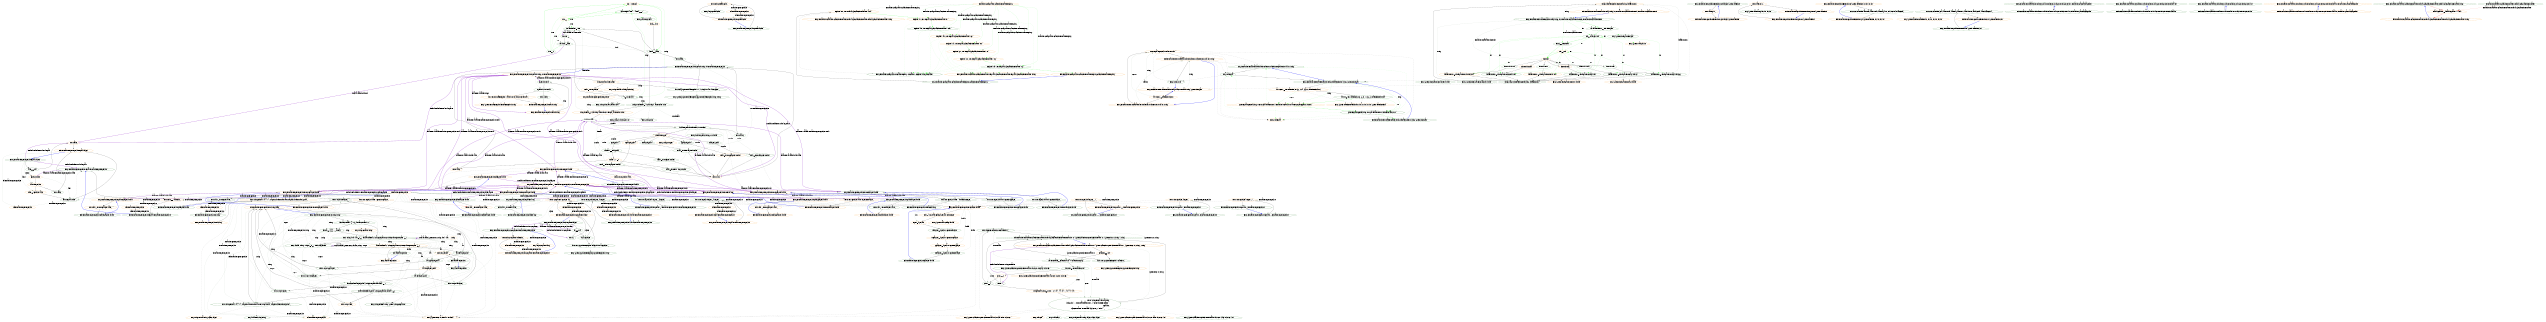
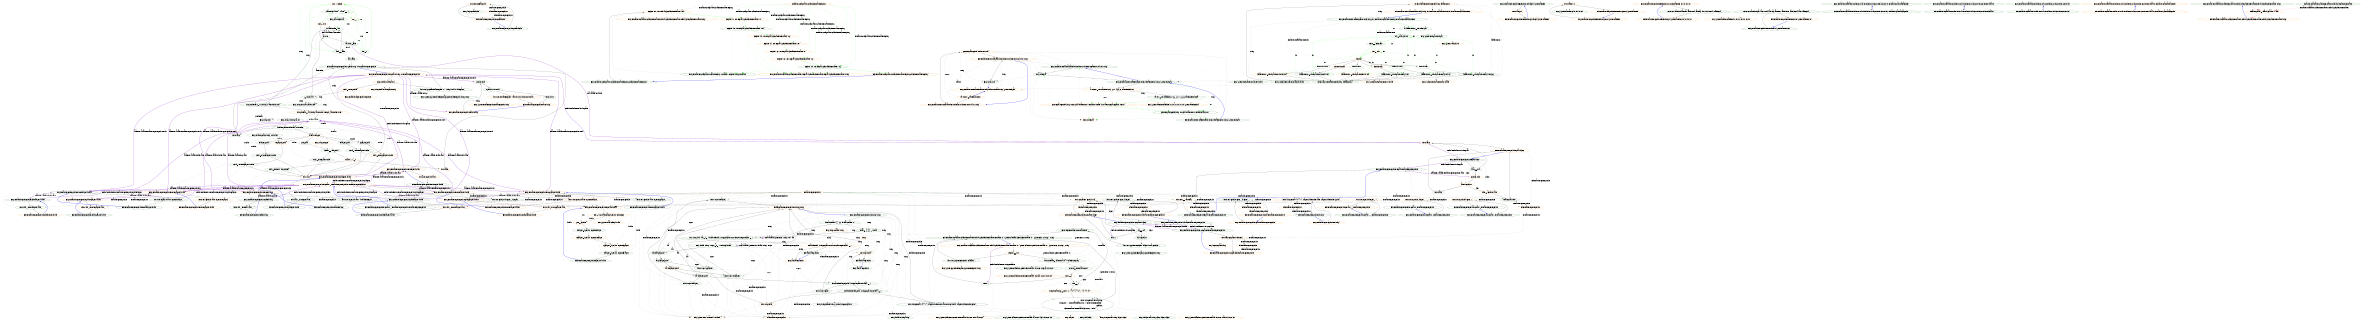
none -> (567, 220)
